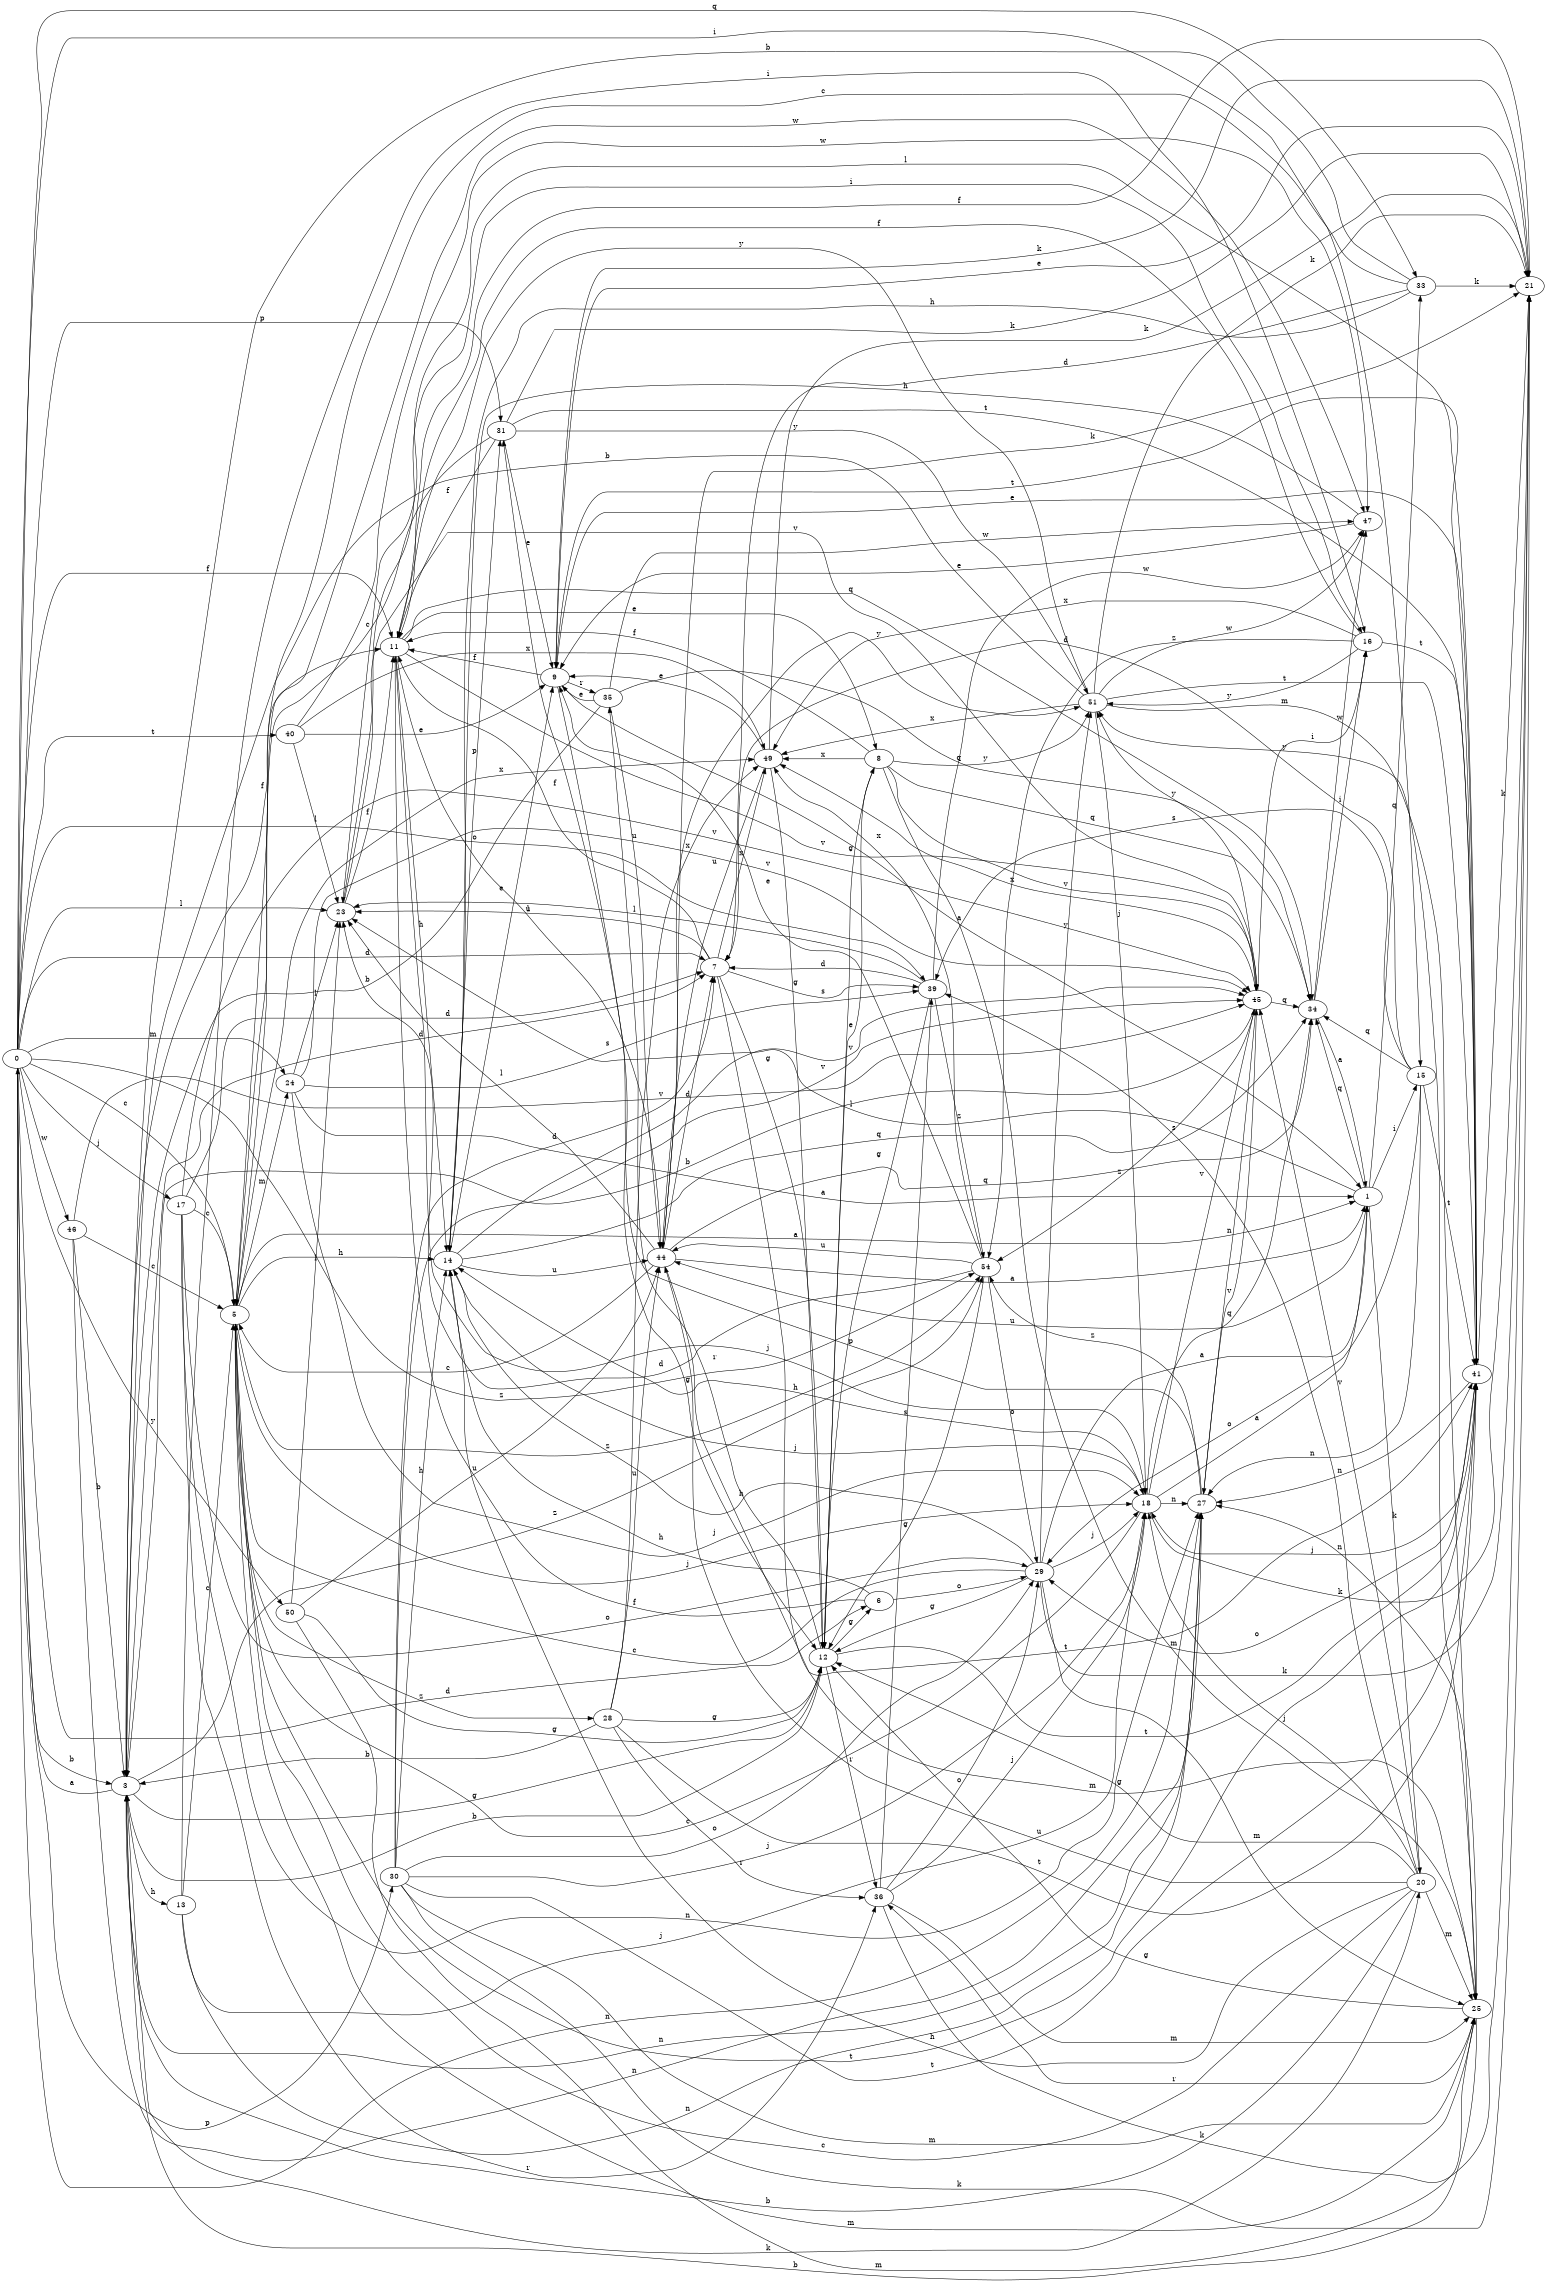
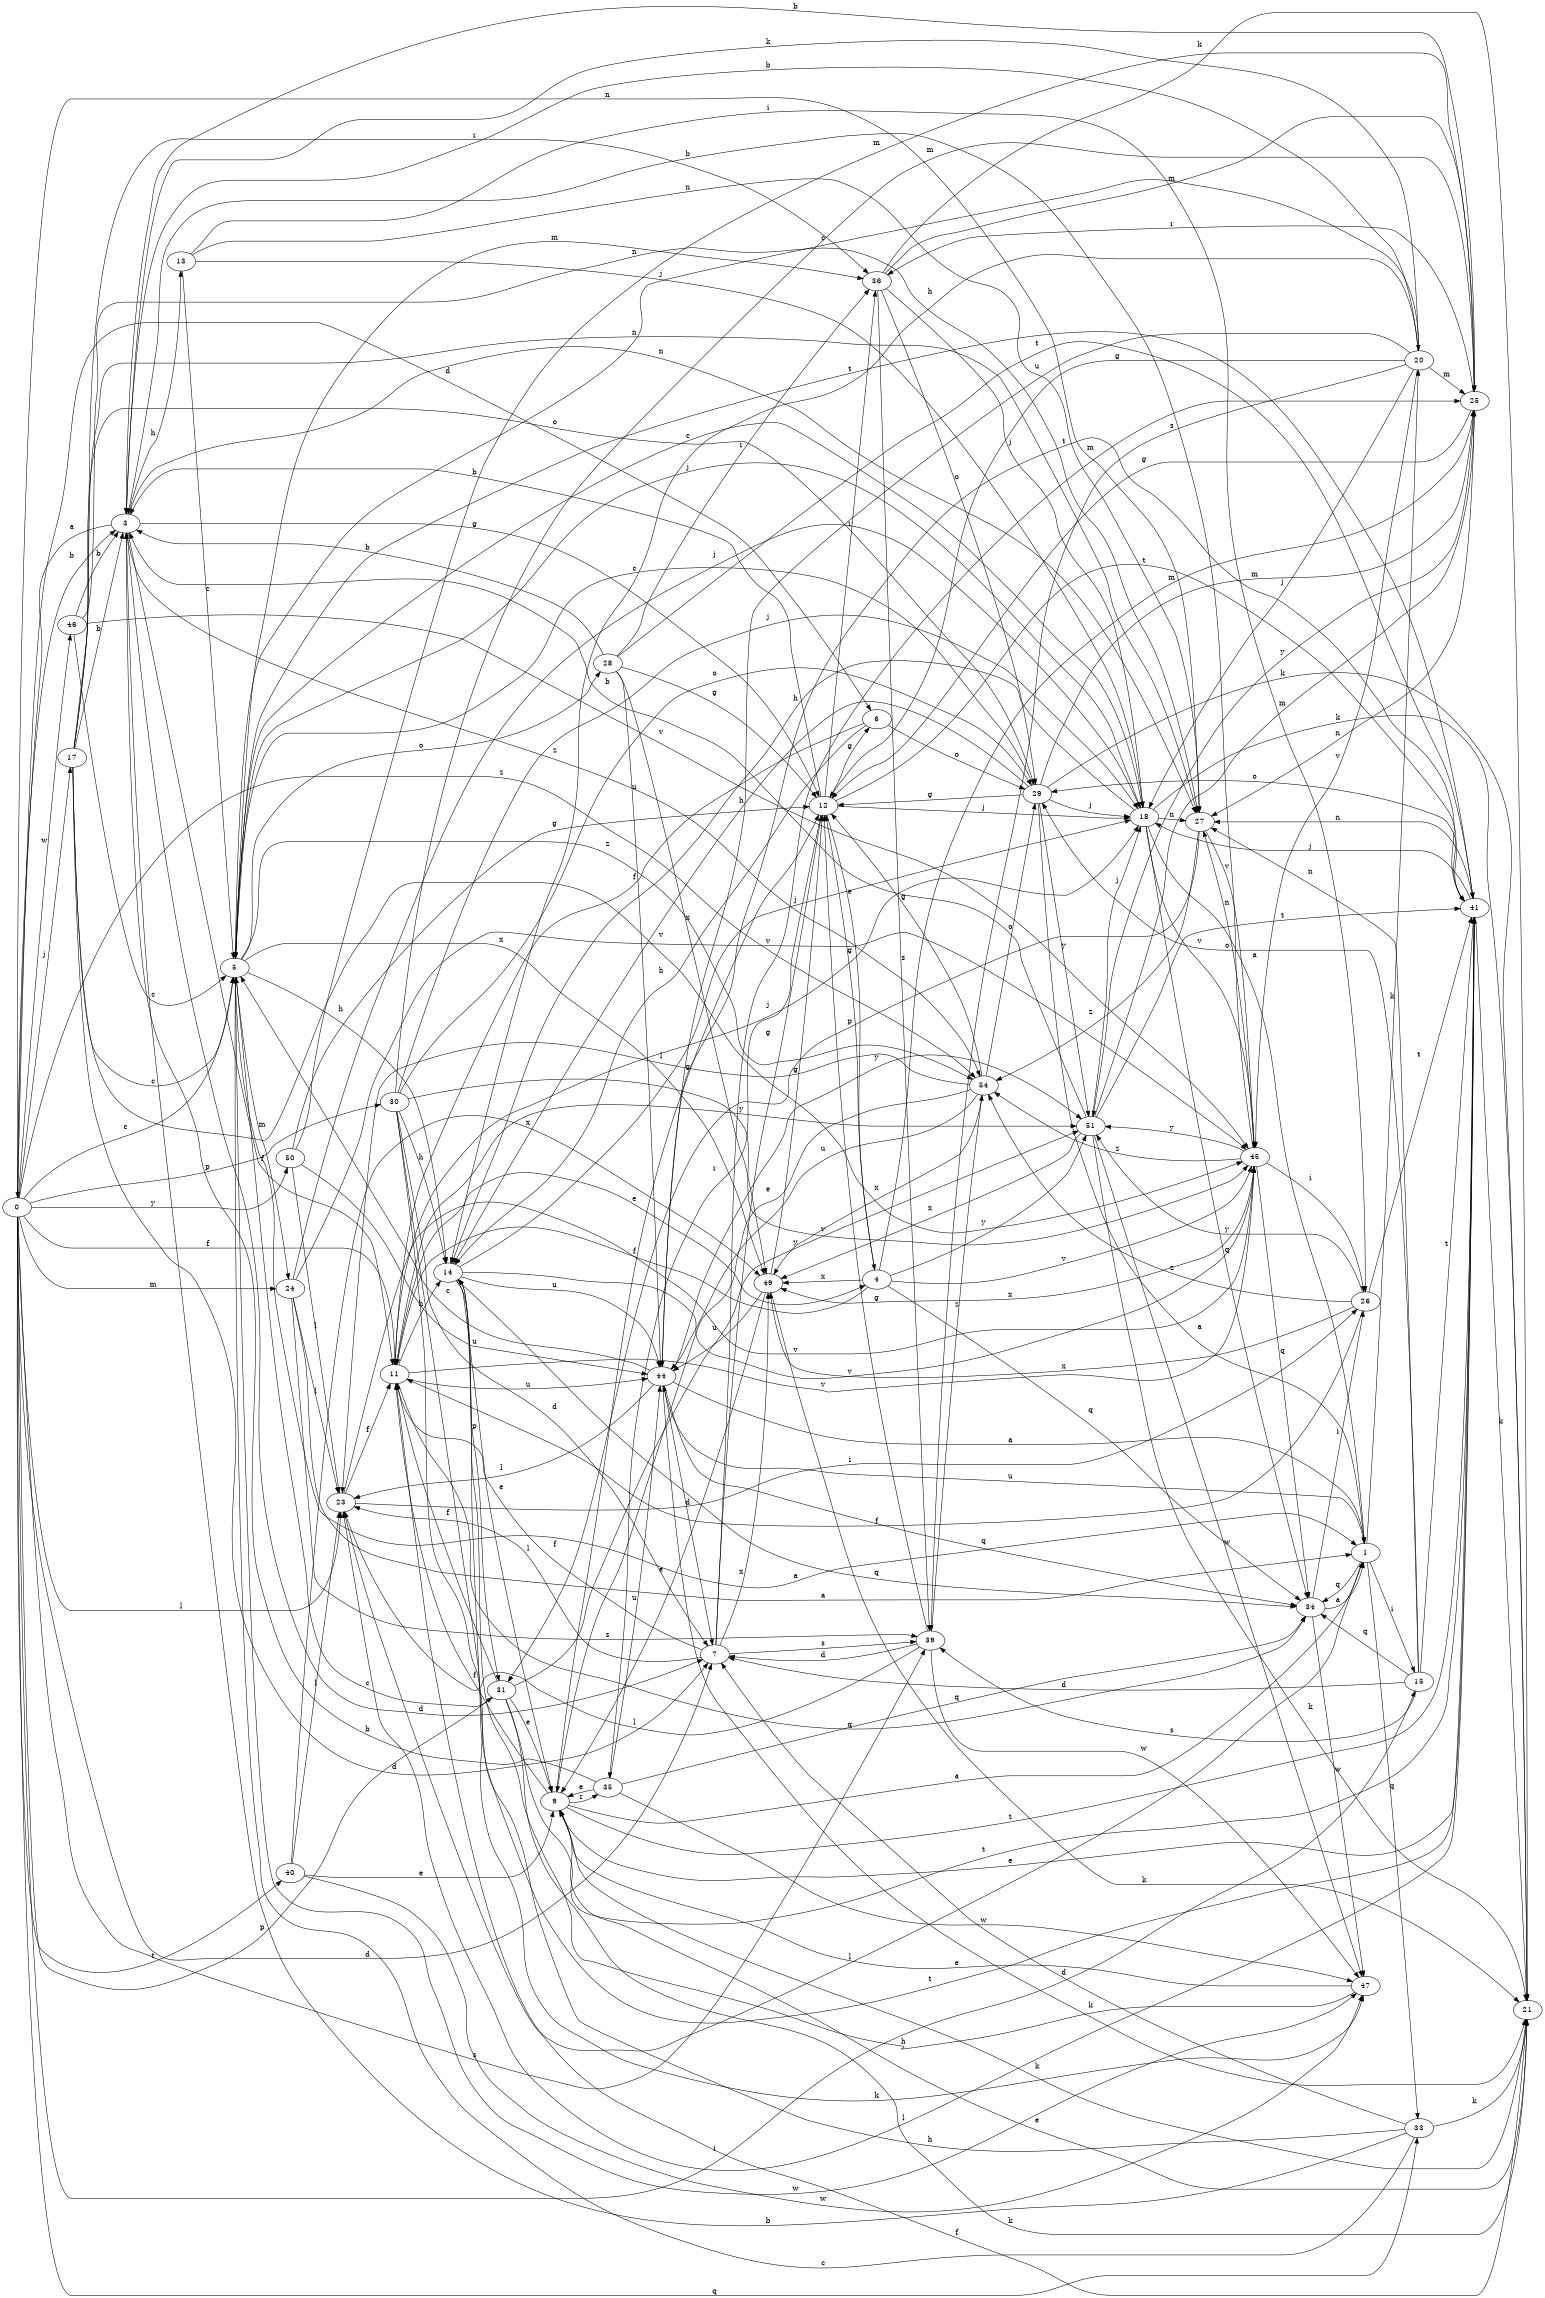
(751, 248) -> (631, 1105)
(1368, 642) -> (1366, 1302)
none -> (98, 643)
(879, 759) -> (877, 1280)
none -> (981, 813)
(475, 838) -> (475, 2055)
(661, 1364) -> (661, 1056)
(421, 1696) -> (421, 746)
(1510, 1861) -> (531, 1985)
(603, 2158) -> (332, 387)
